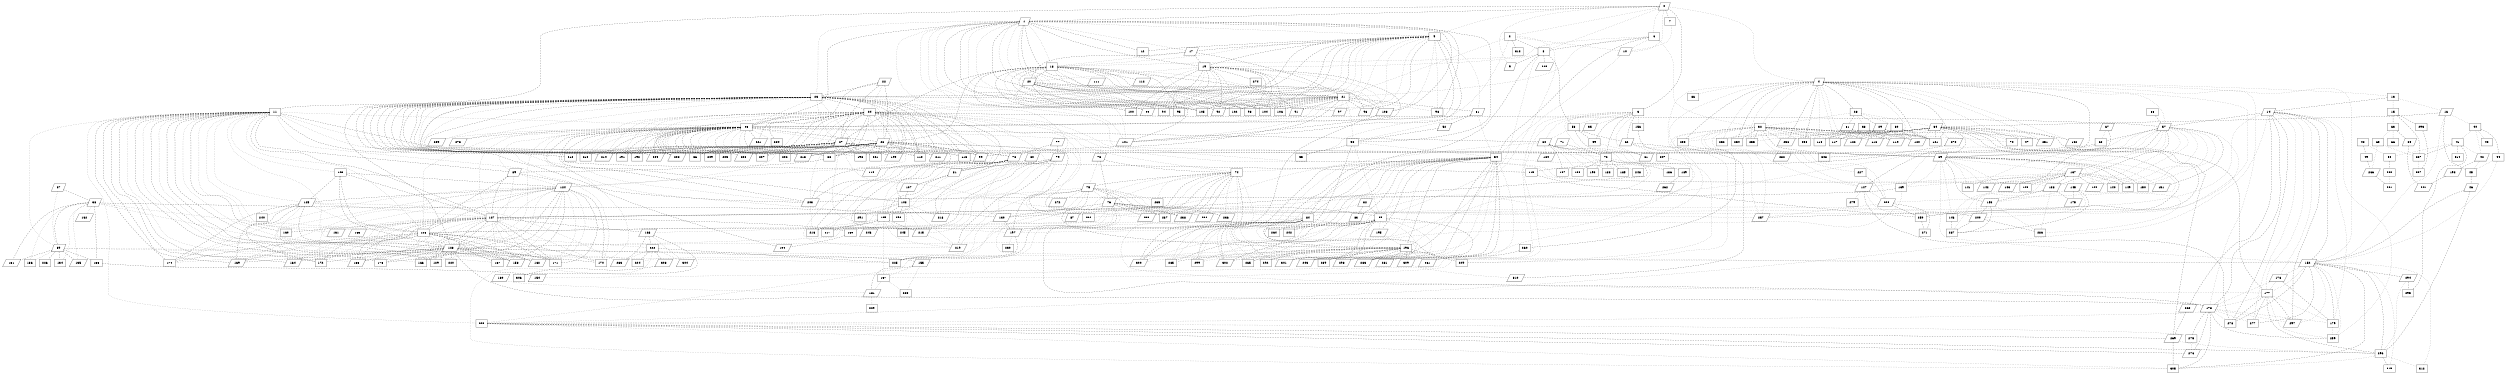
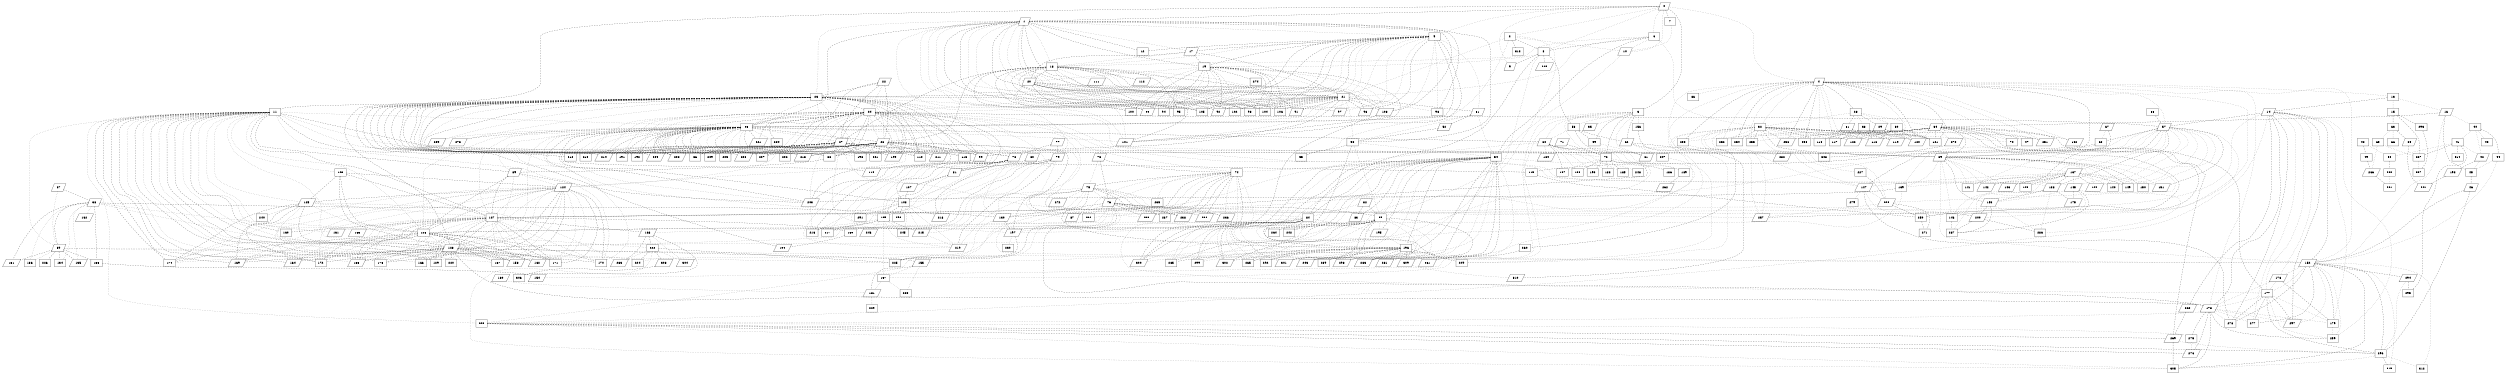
(885, 185) -> (885, 185)
